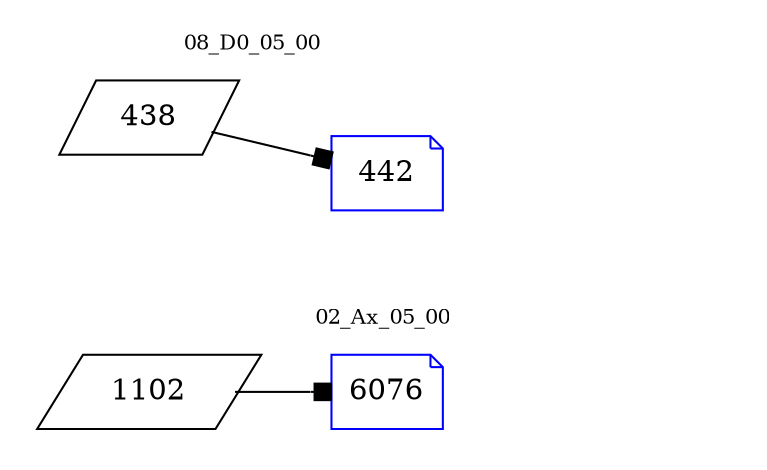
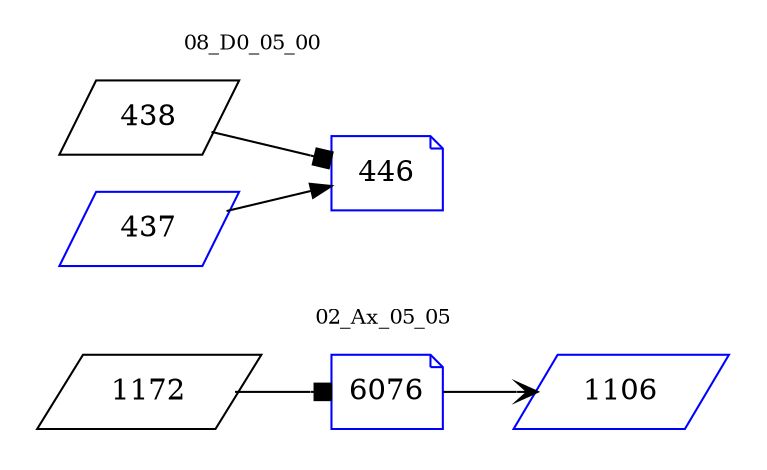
(387, 173) -> (387, 173)
none -> (149, 229)
(383, 319) -> (383, 319)
(149, 392) -> (149, 392)
none -> (621, 392)
